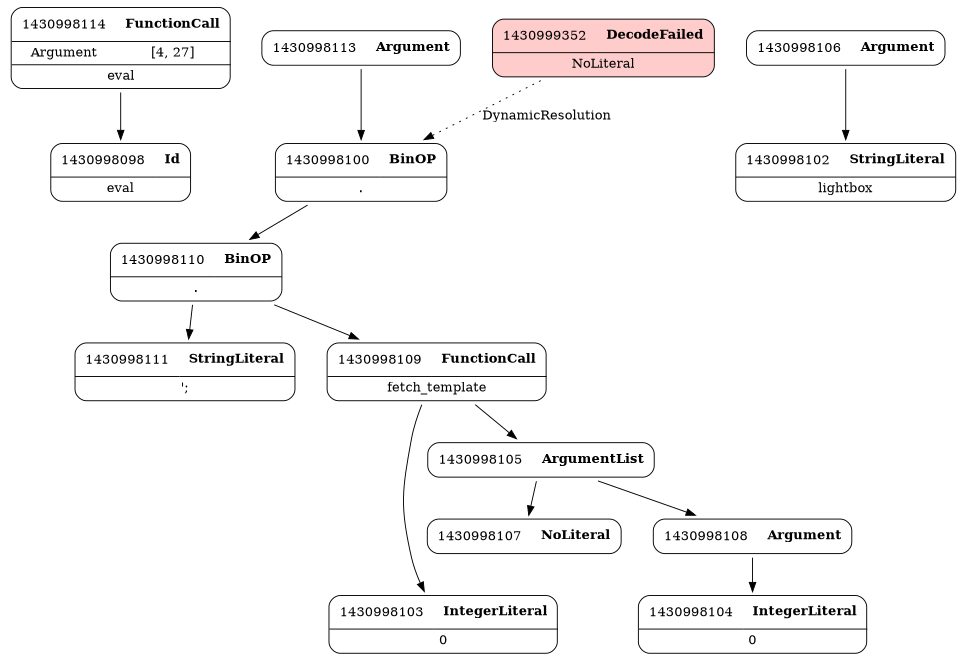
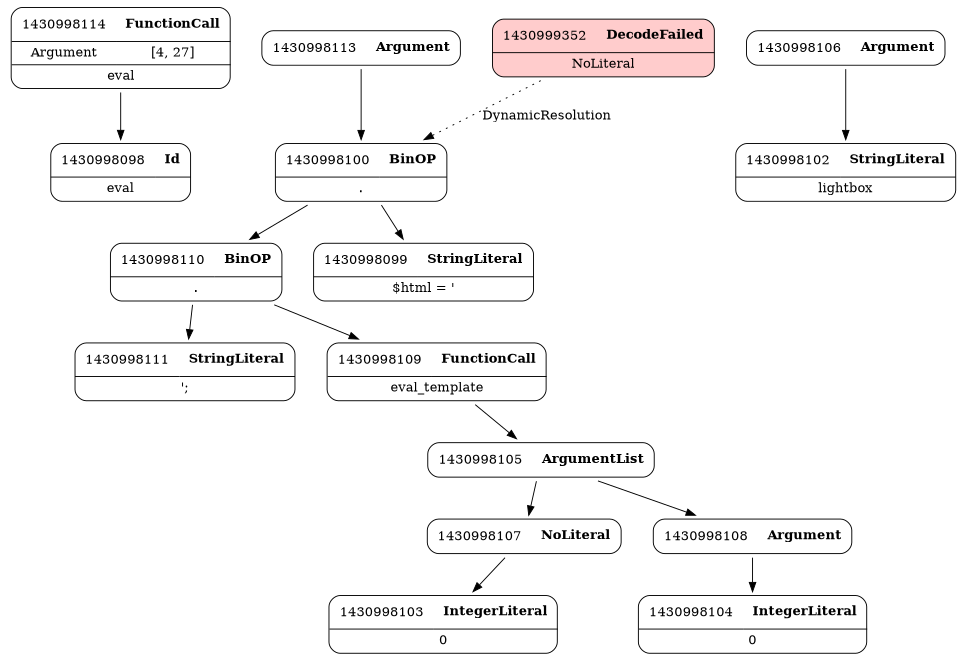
none -> (424, 272)
(437, 388) -> (437, 388)
(404, 494) -> (492, 571)
